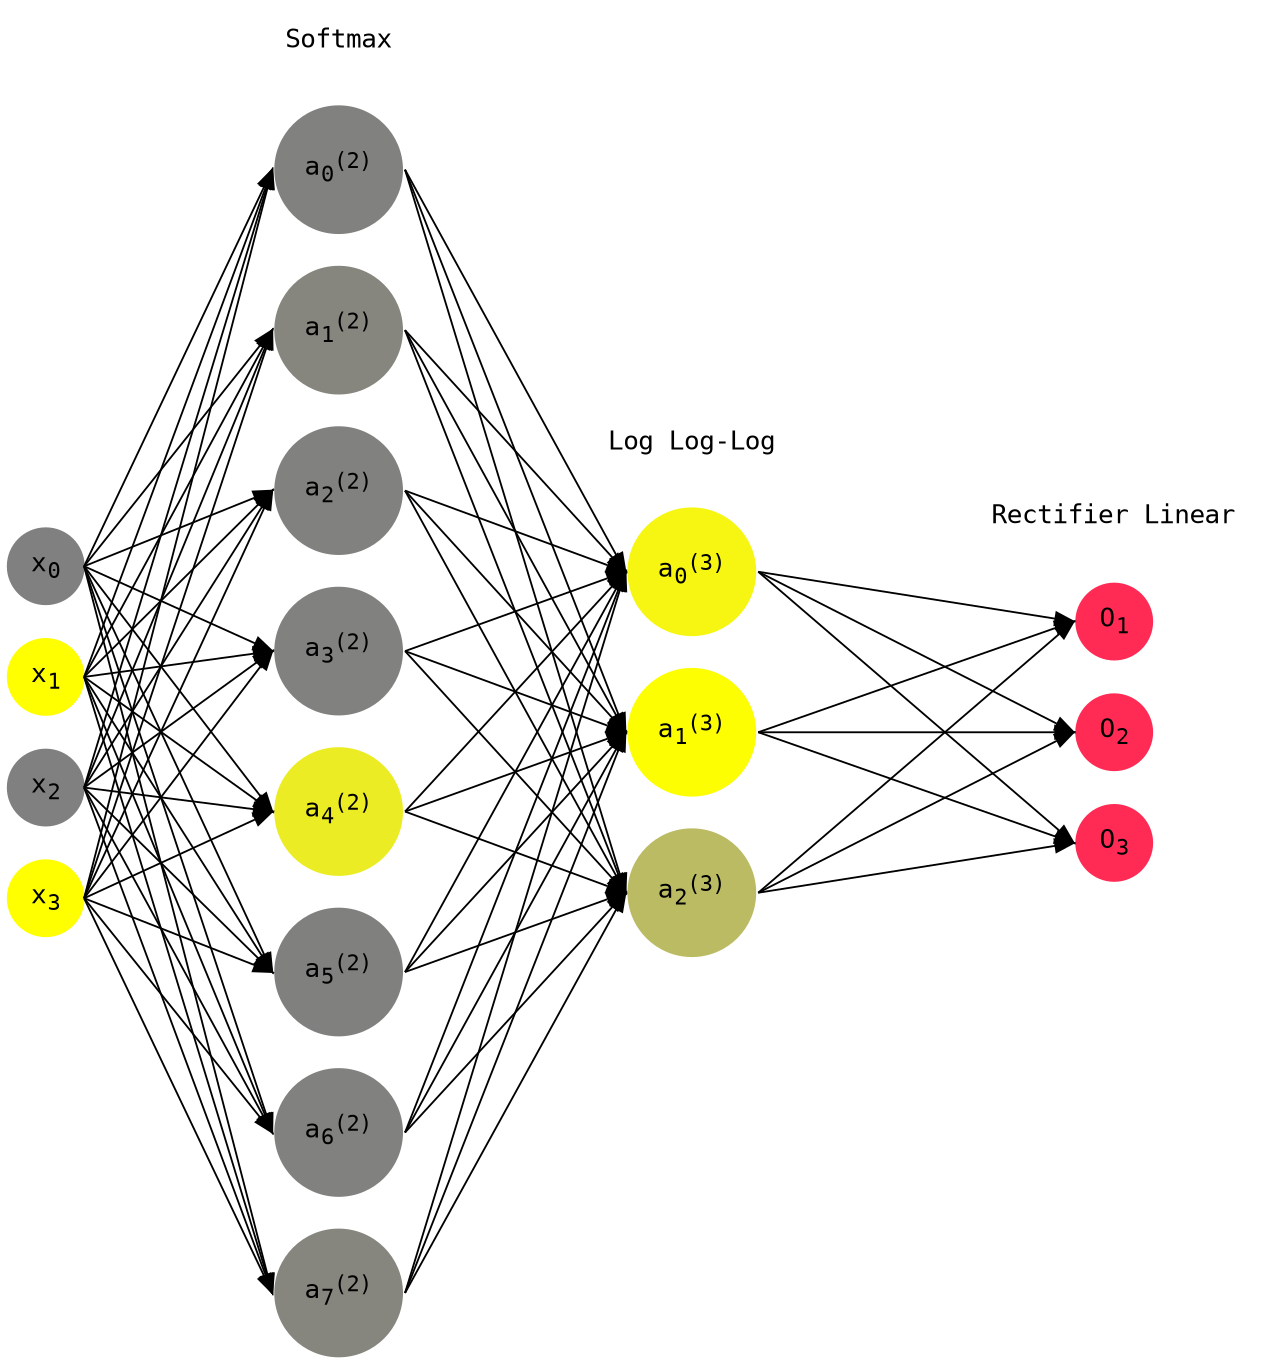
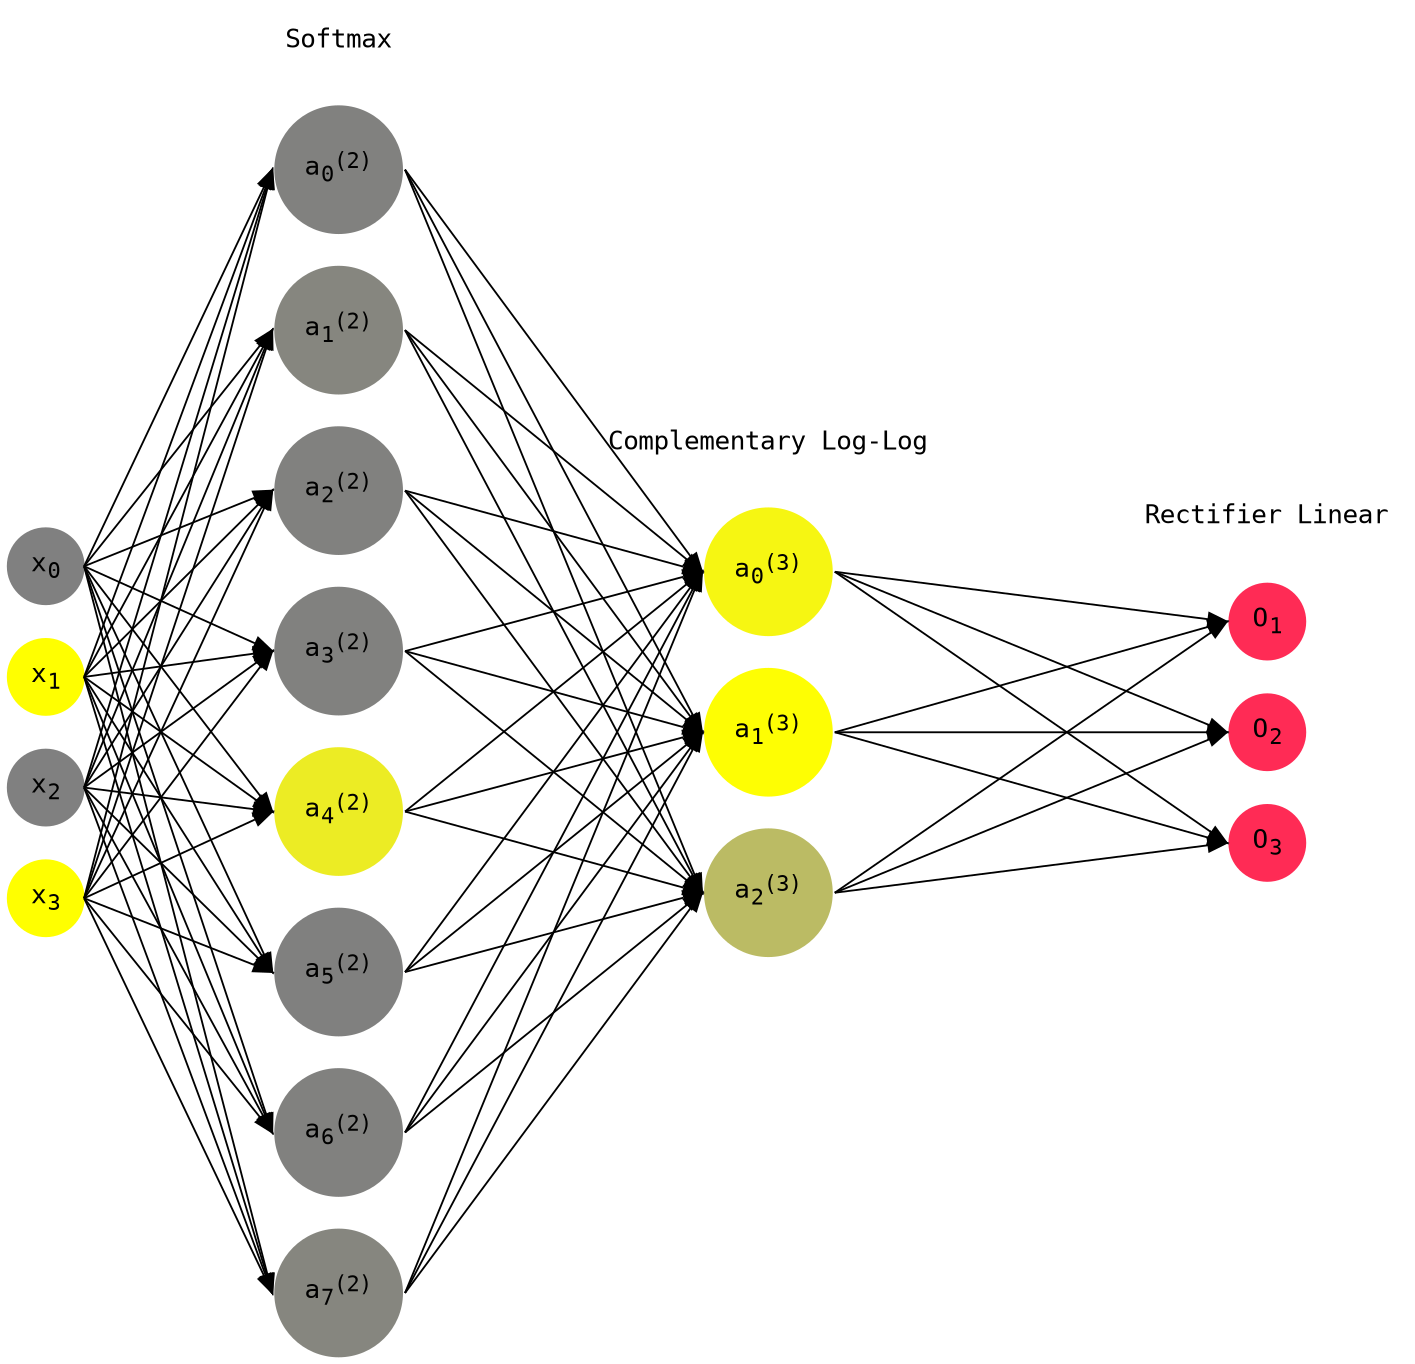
(692, 443) -> (768, 443)
